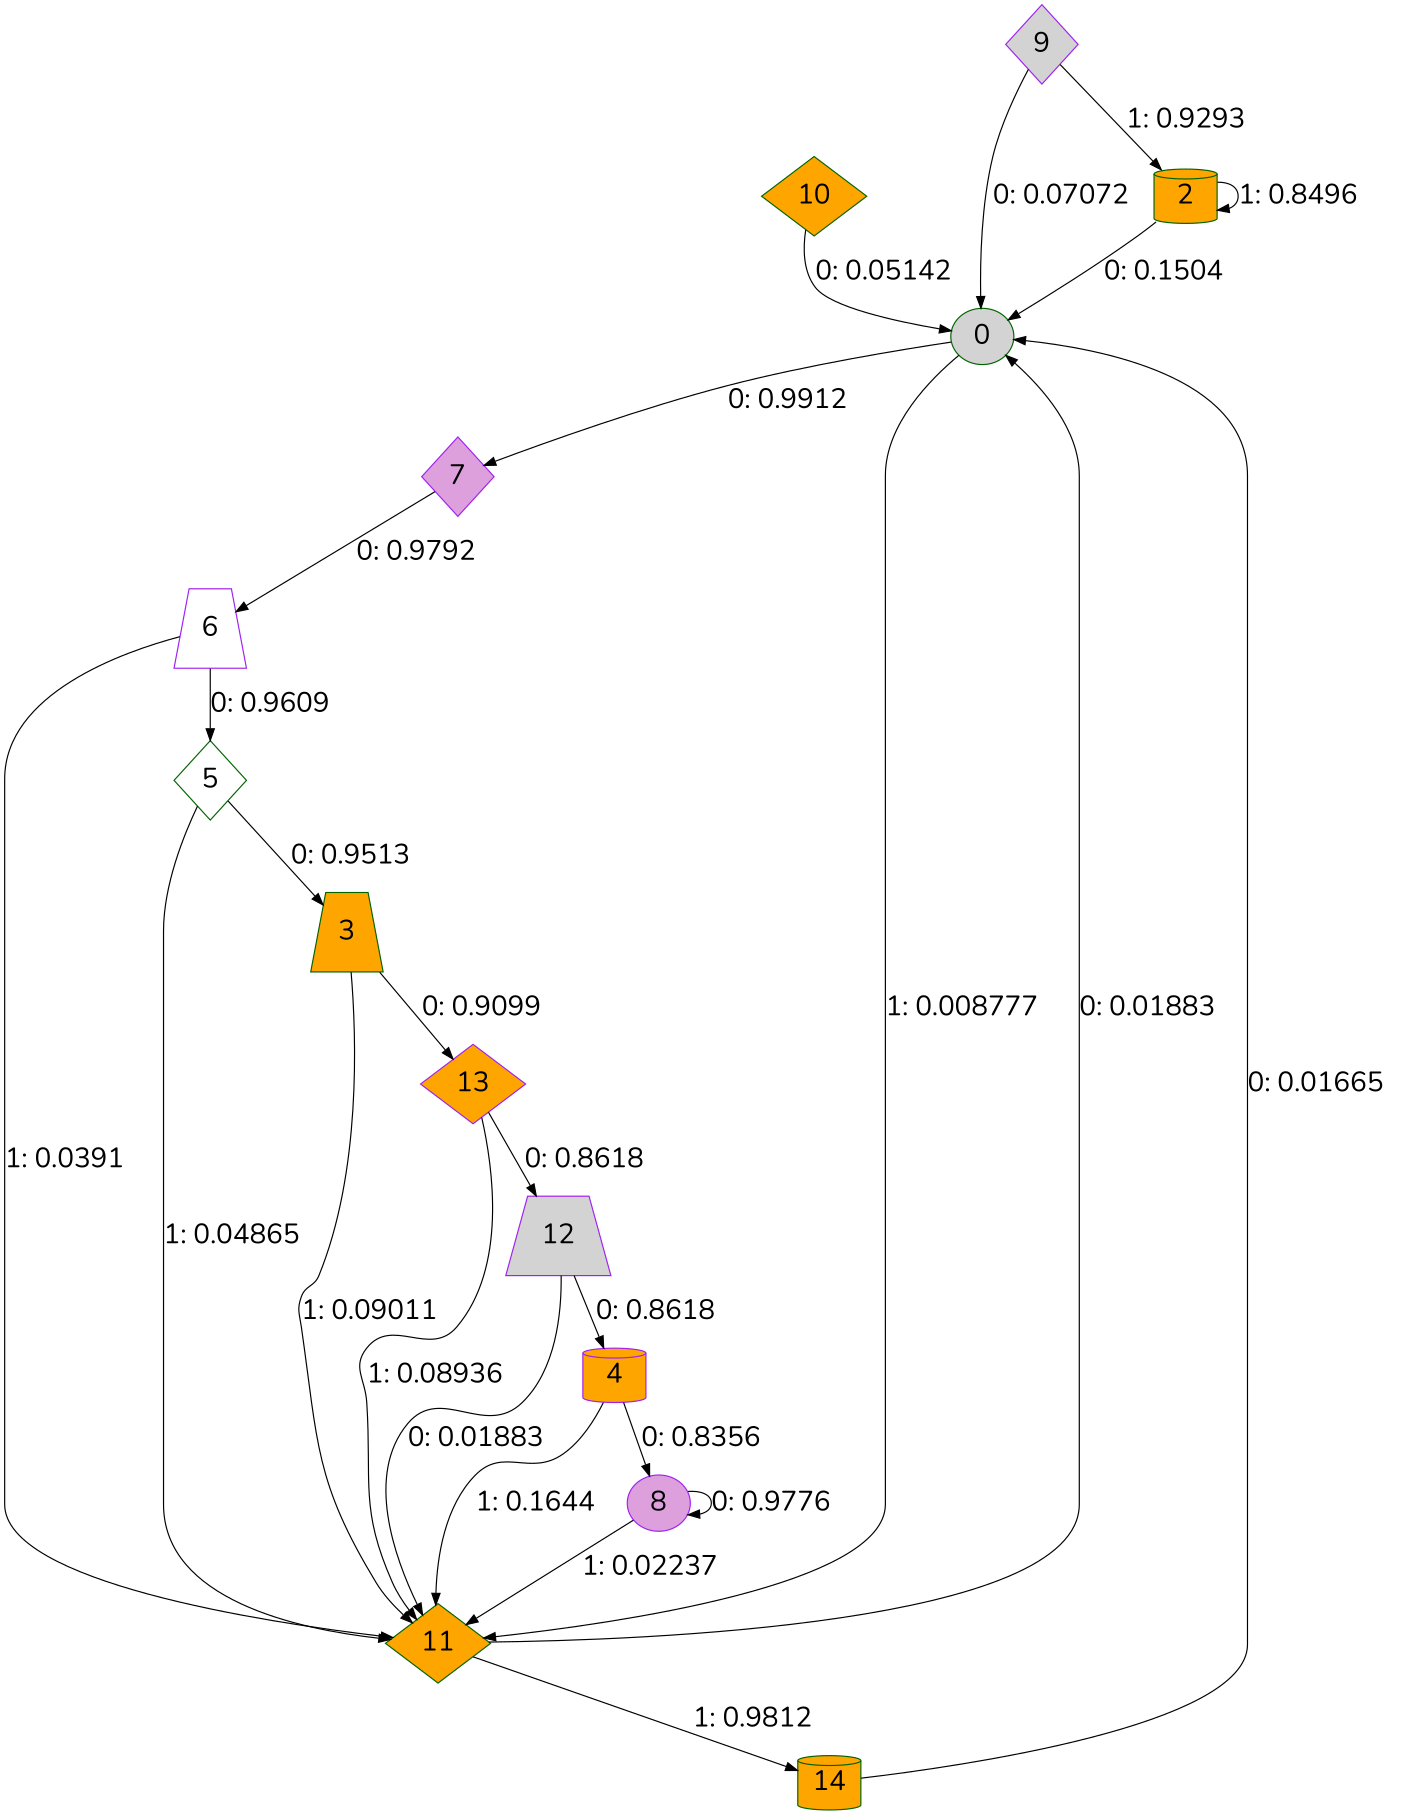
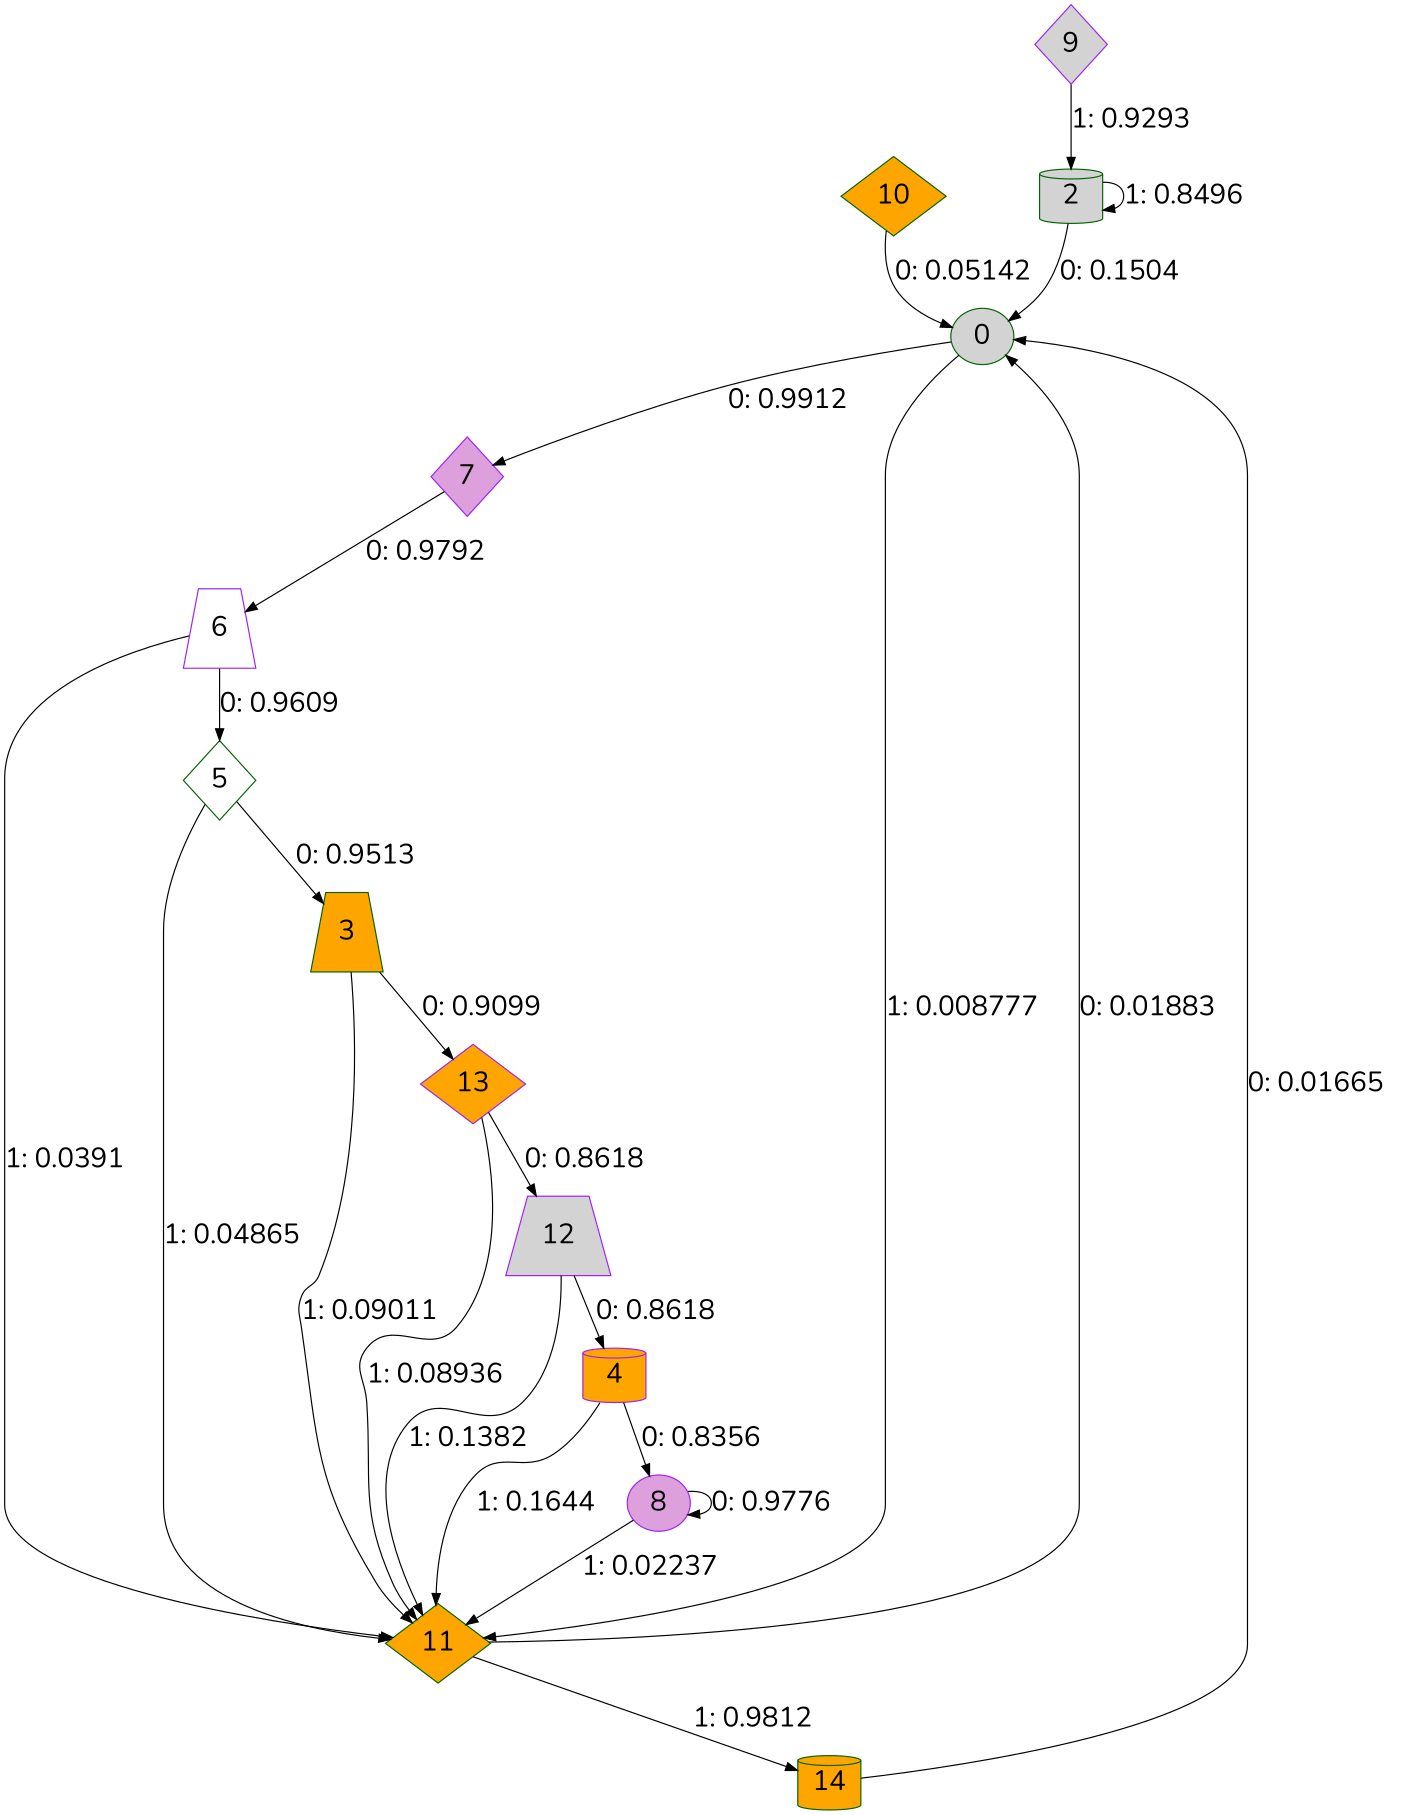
(988, 179) -> none
(1186, 196) -> (1071, 196)
(483, 1439) -> (478, 1439)
